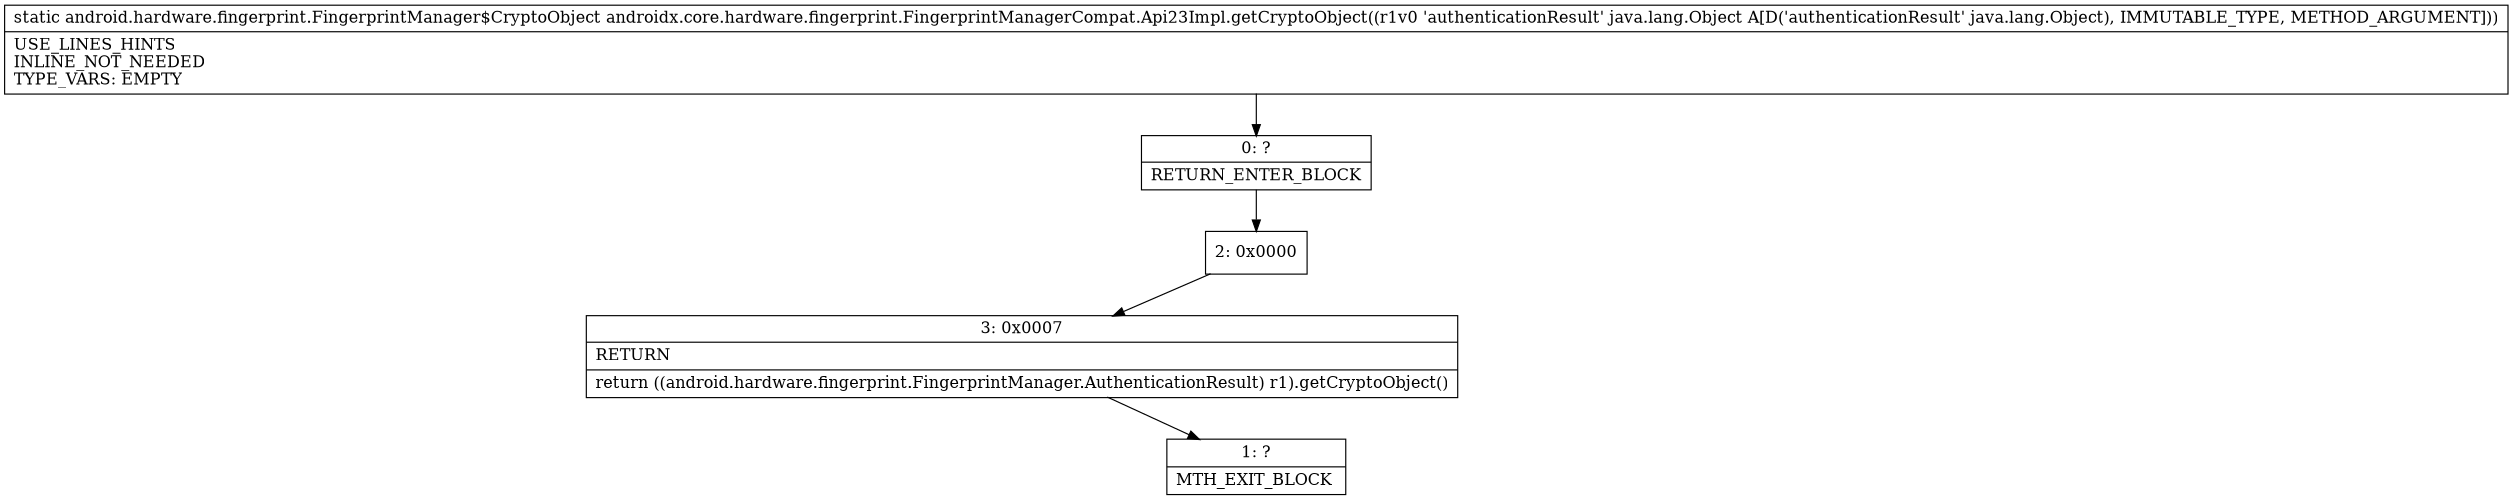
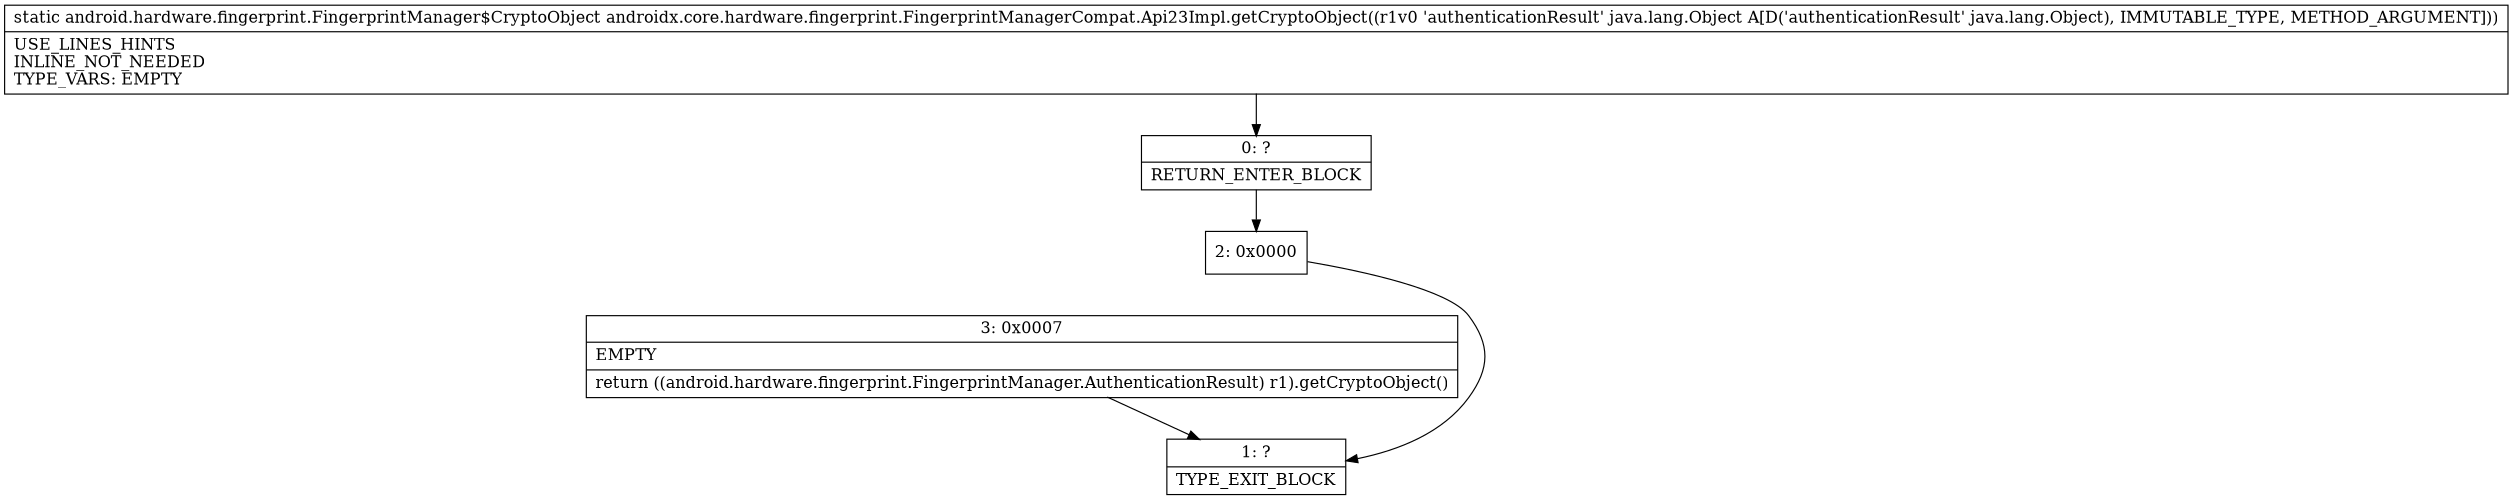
(1167, 293) -> (1481, 336)
(633, 355) -> (626, 355)
(1255, 480) -> (1256, 480)
